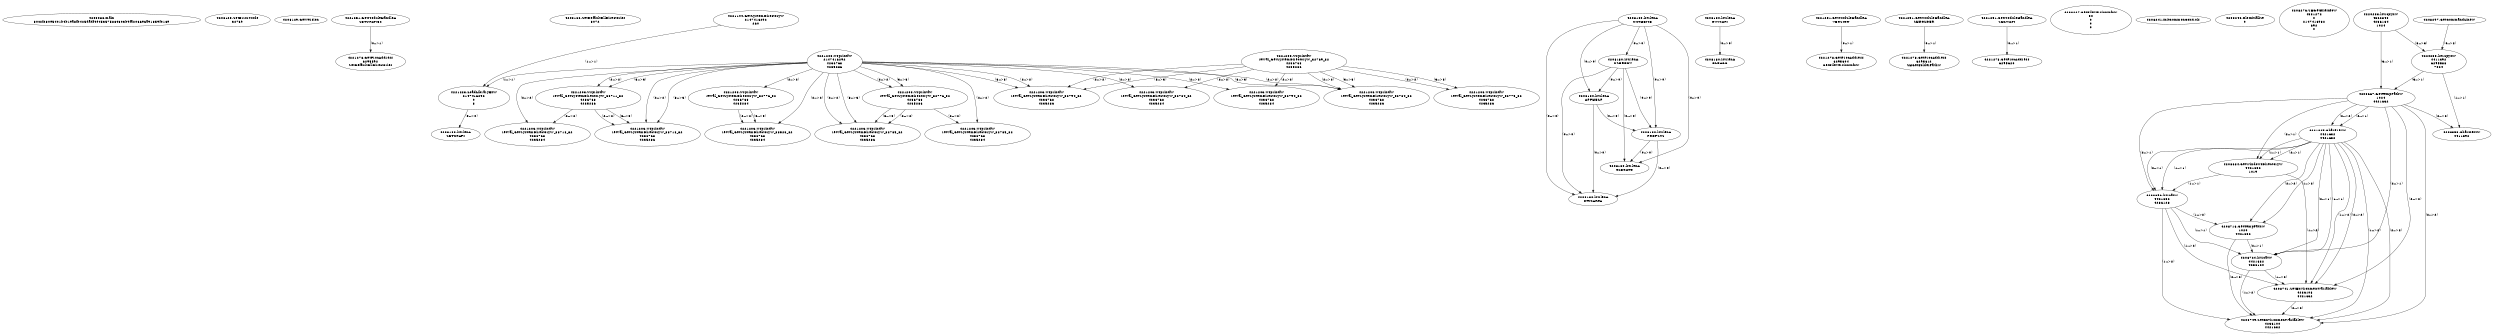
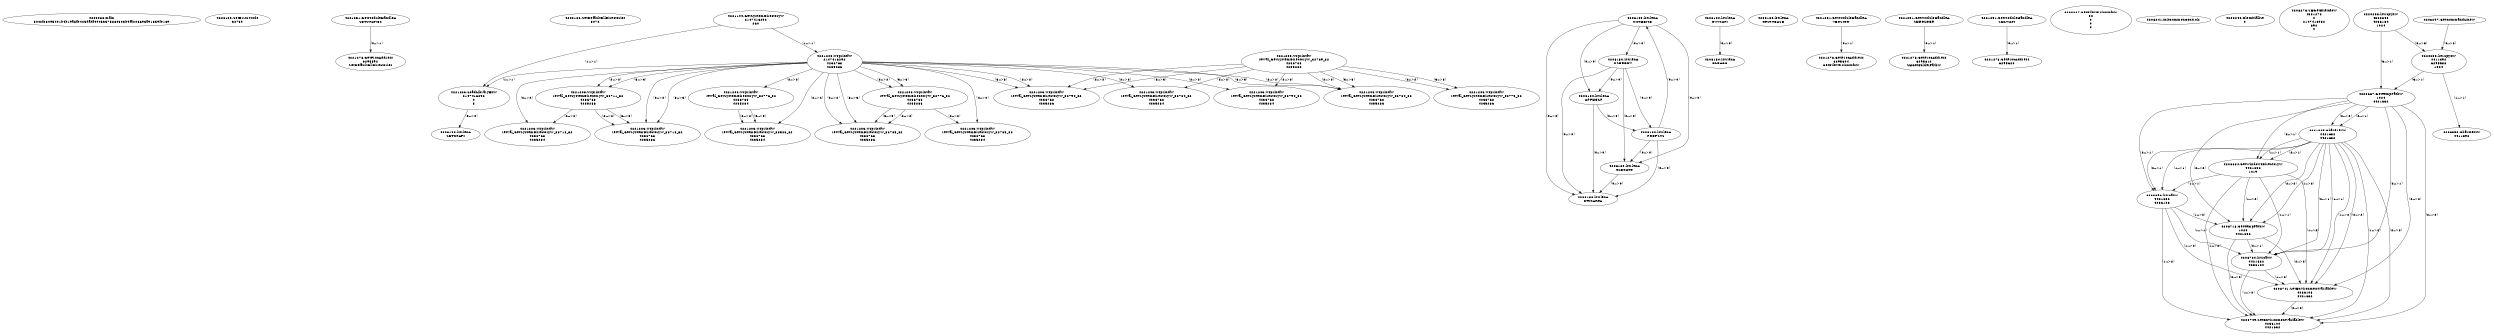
(301, 20) -> none
none -> (1773, 20)
none -> (794, 40)
(2439, 62) -> (2439, 62)
(1653, 75) -> (1667, 77)
(2428, 114) -> (2229, 127)
none -> (1610, 183)
none -> (2245, 198)
none -> (2278, 216)
none -> (2208, 246)
none -> (2286, 255)
